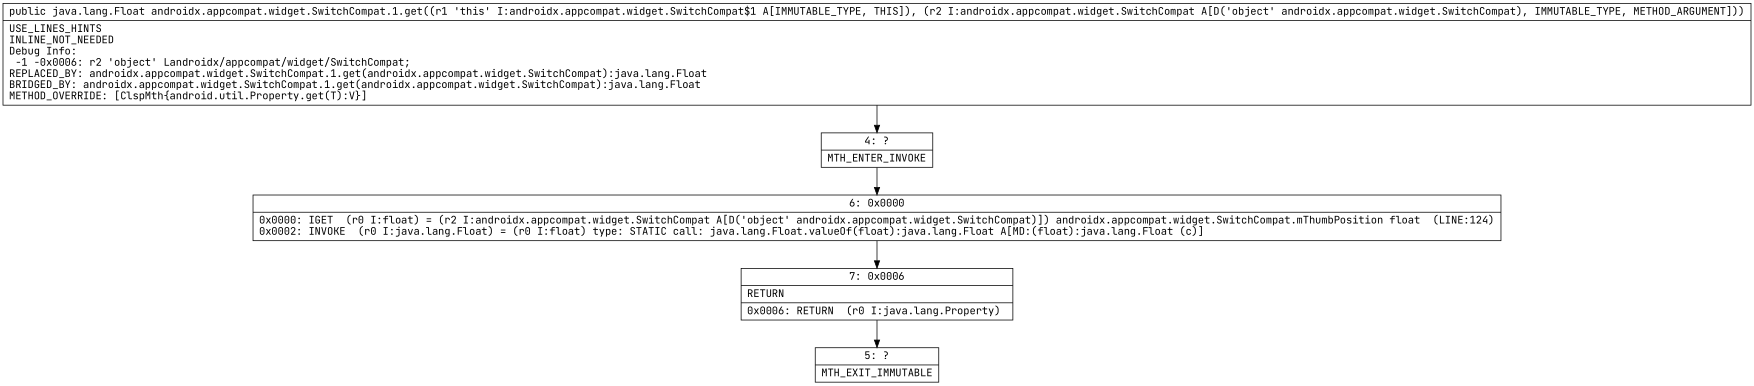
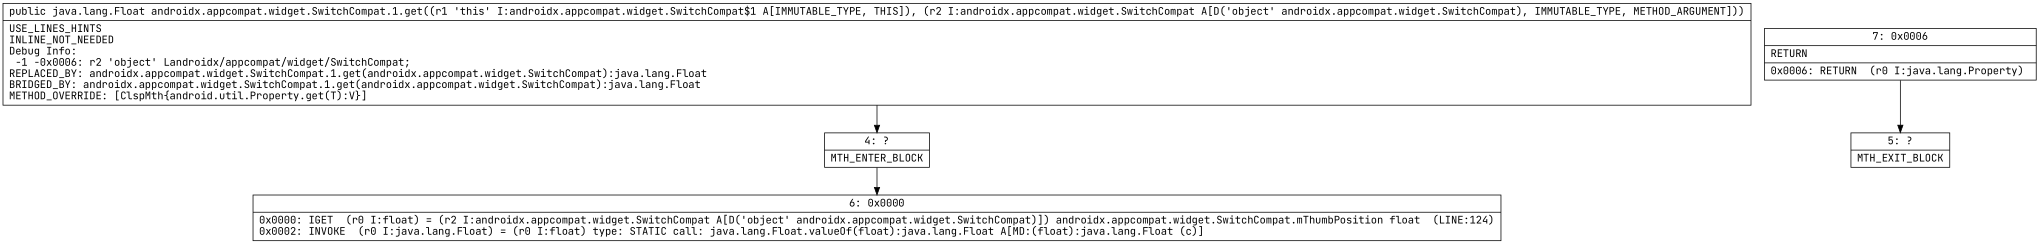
(877, 158) -> (877, 158)
(877, 251) -> none
(877, 373) -> (1900, 158)
